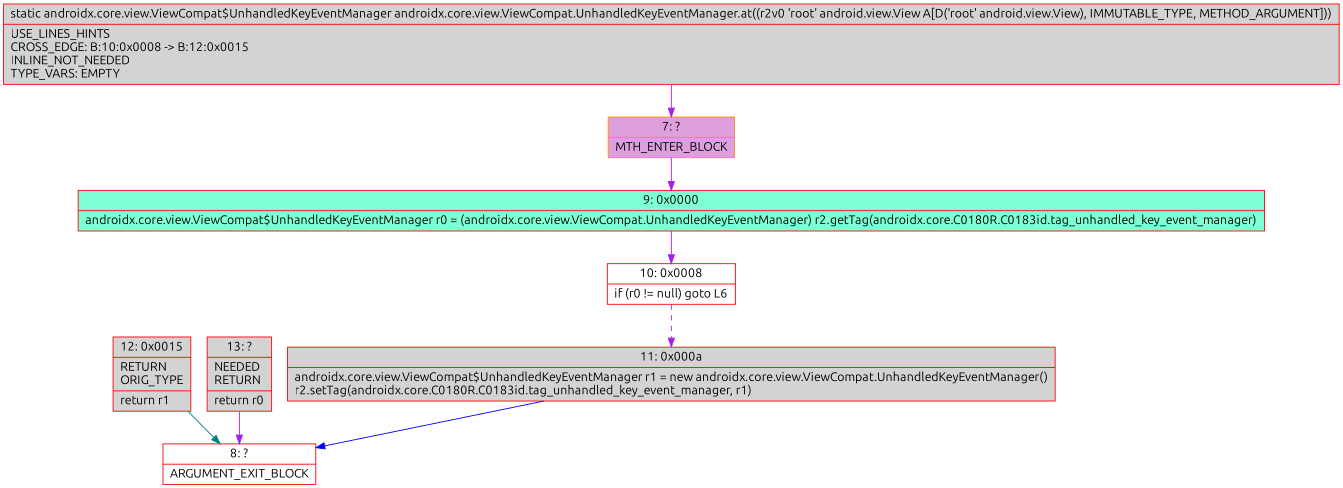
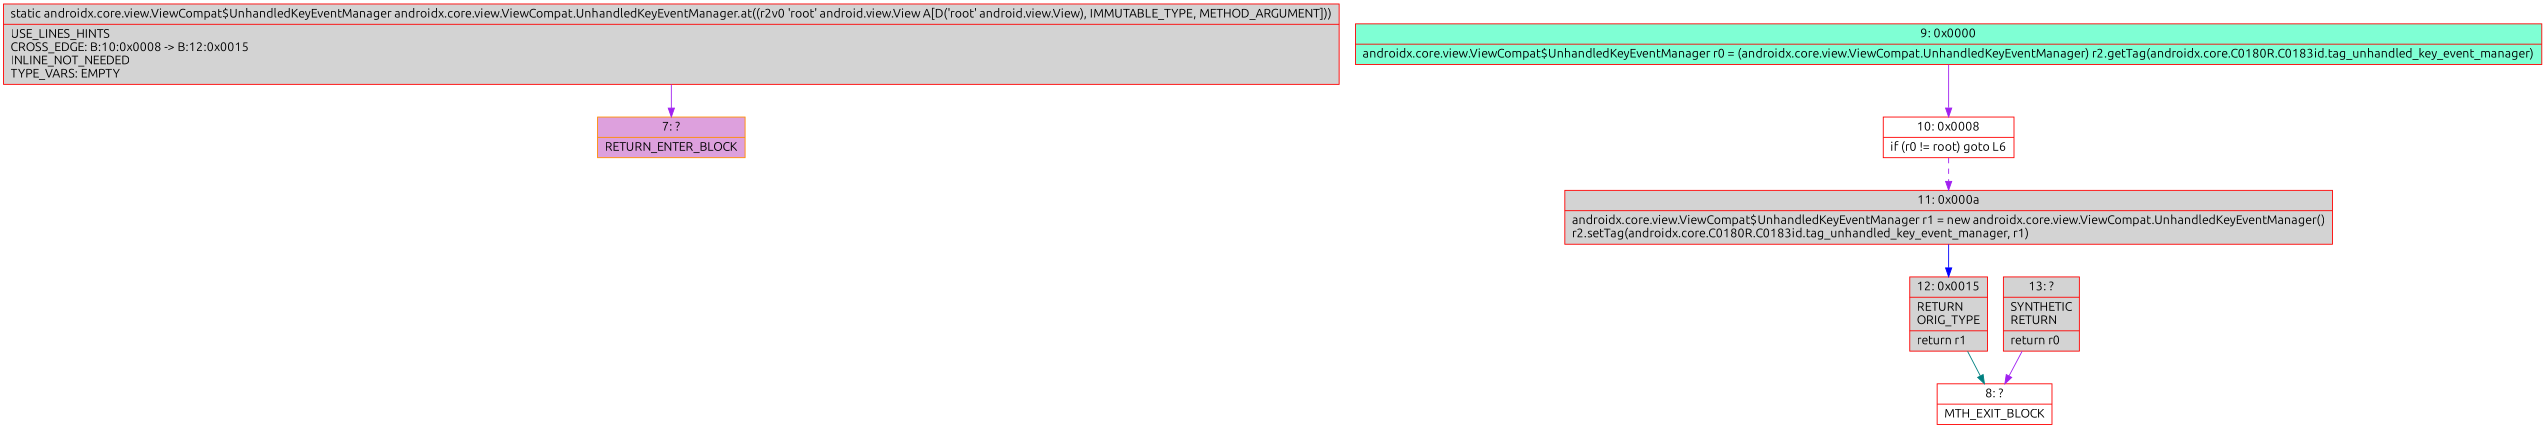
(671, 147) -> (671, 147)
(671, 170) -> none
(671, 294) -> (1949, 147)
(237, 367) -> (2041, 307)
(434, 423) -> (1949, 256)
(239, 474) -> (1995, 414)
